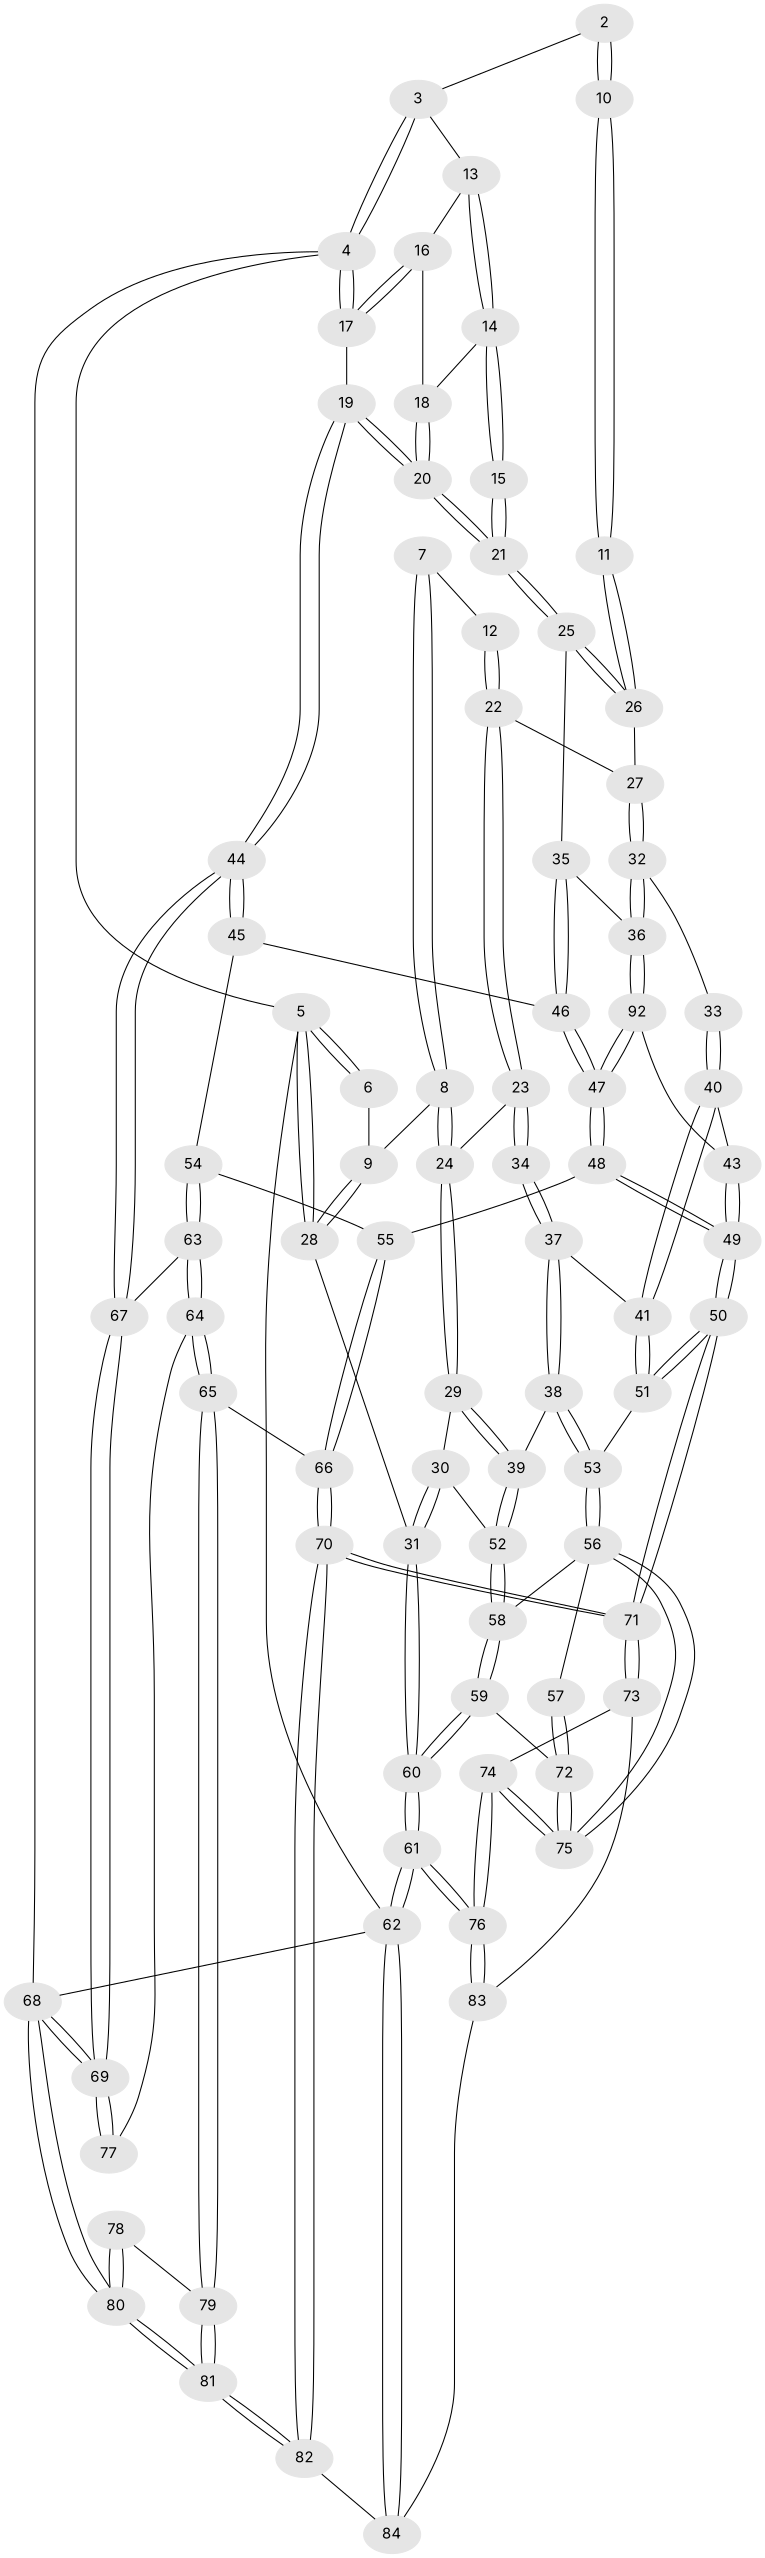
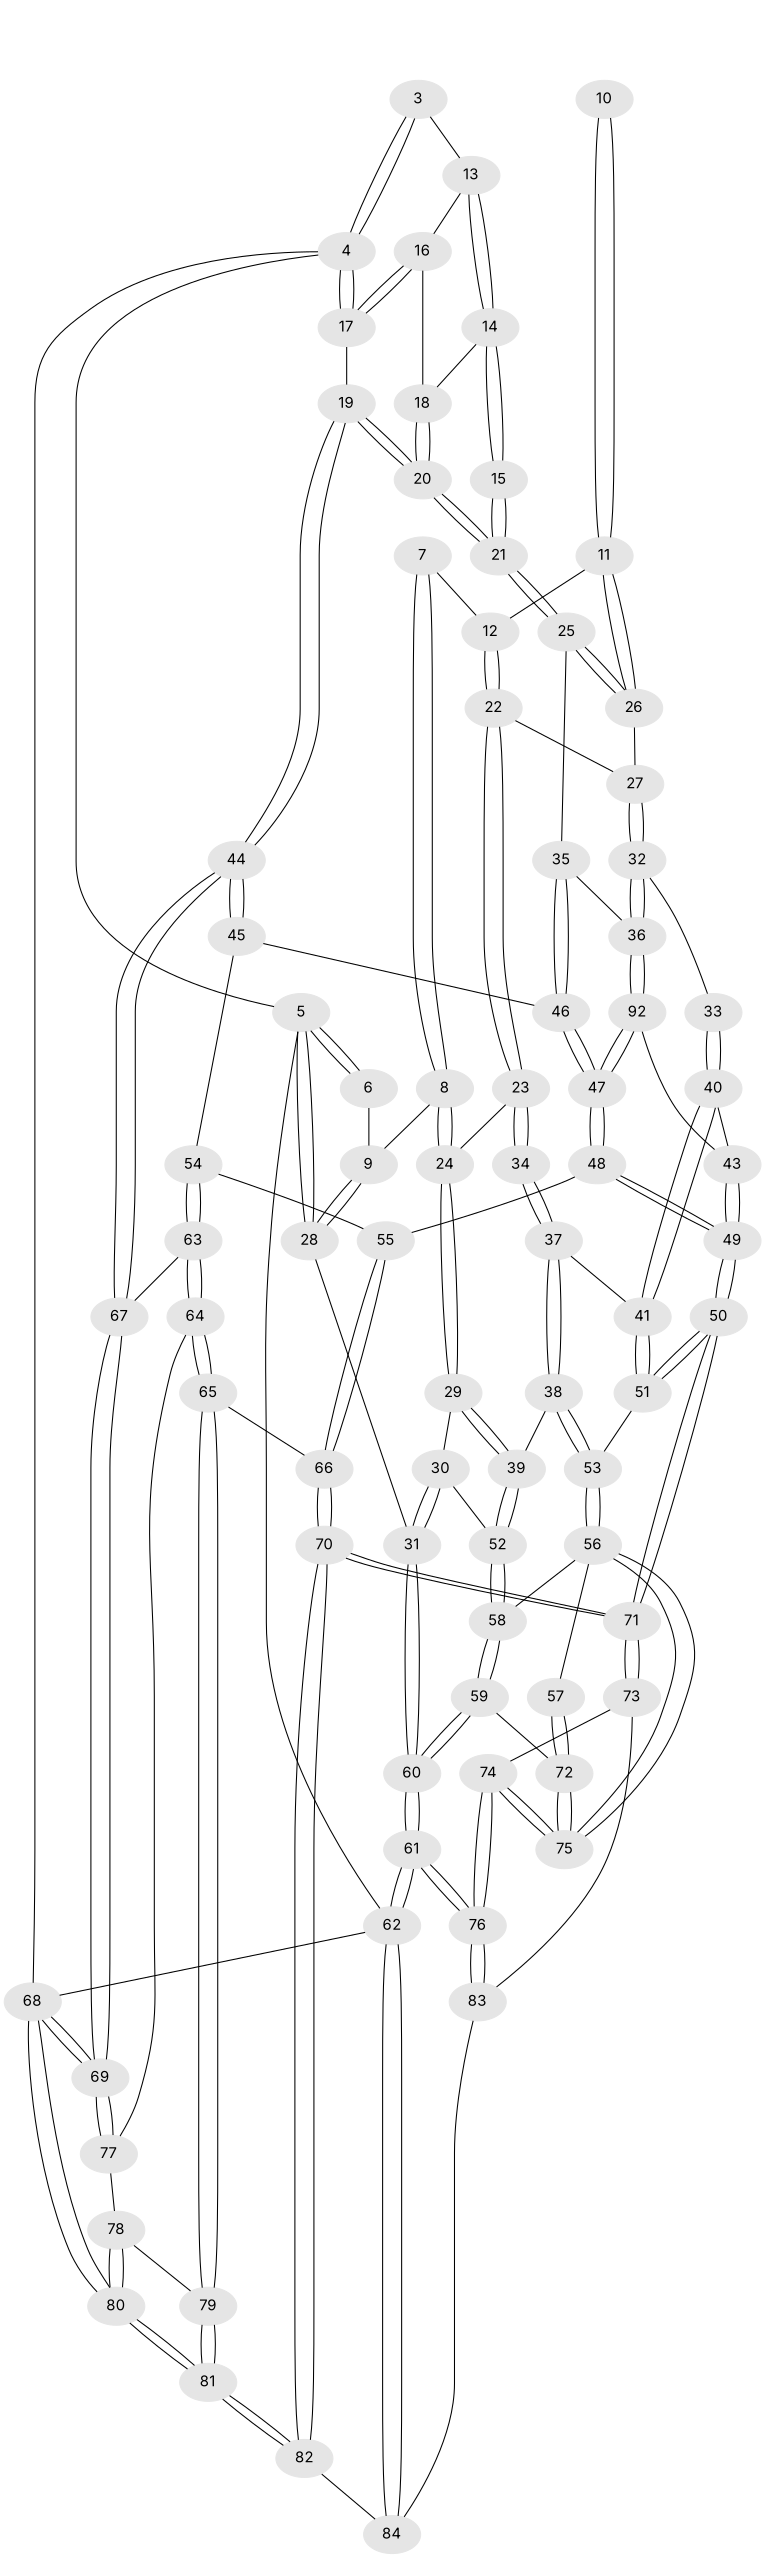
(605, 23) -> none
none -> (549, 593)
none -> (113, 2192)
